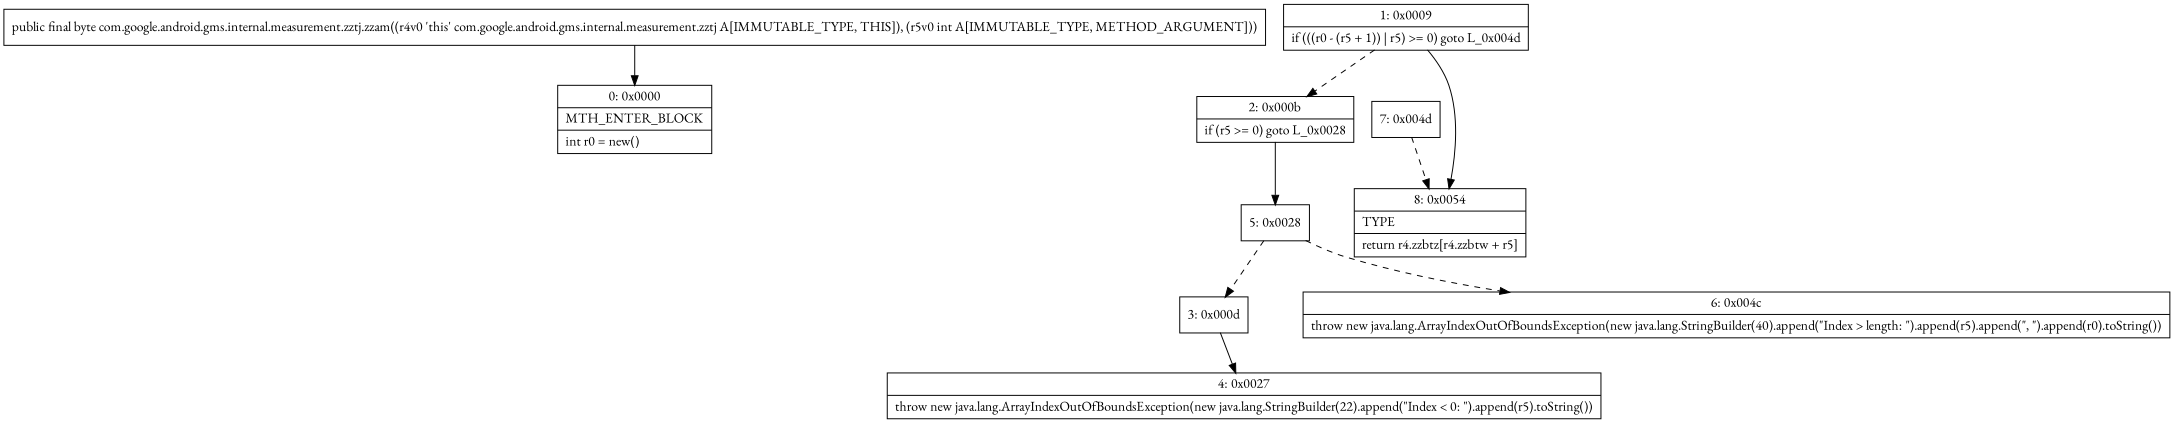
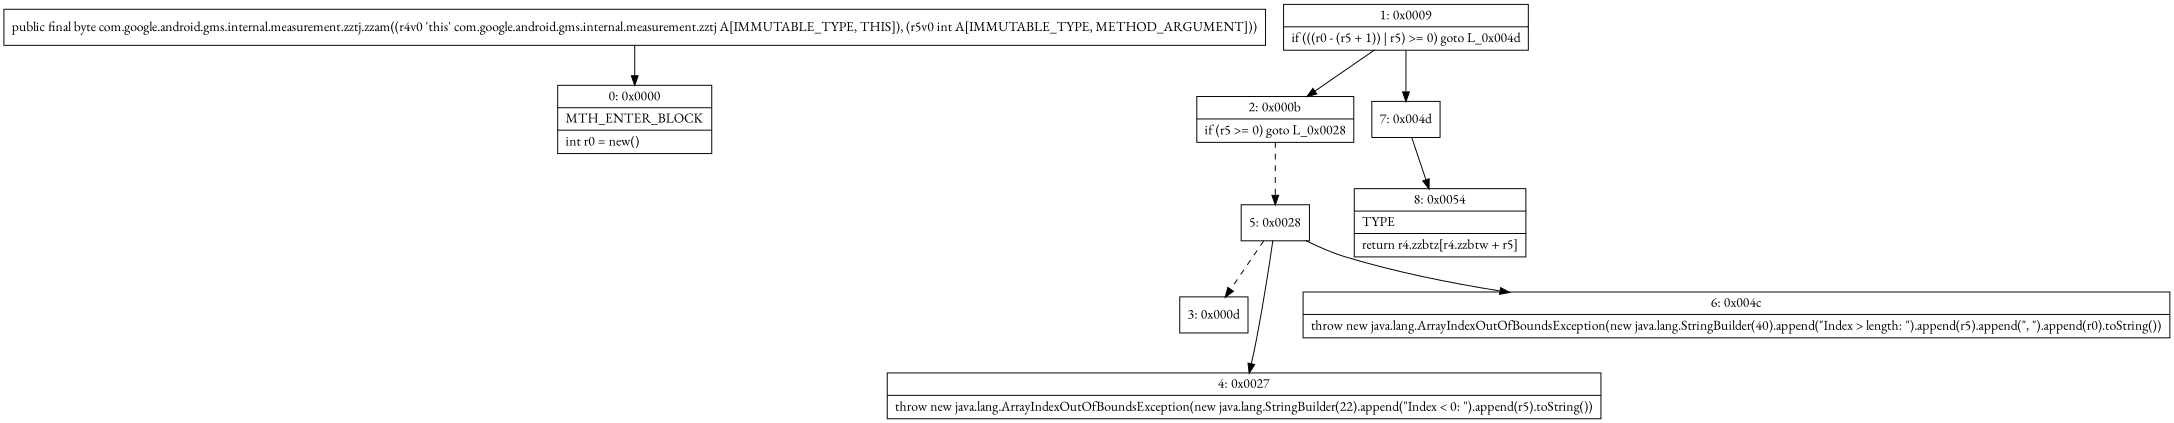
(1345, 70) -> (1345, 70)
(1454, 111) -> (1406, 71)
(1419, 158) -> (1419, 158)
(1275, 168) -> (1275, 168)
(1401, 272) -> (1401, 272)
(1226, 348) -> (1263, 302)
